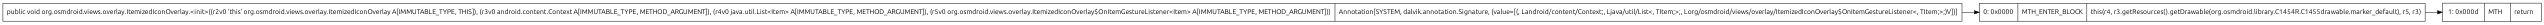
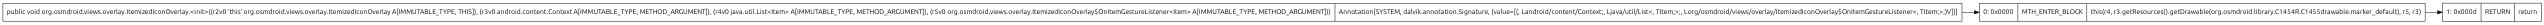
(2496, 12) -> (2498, 12)
